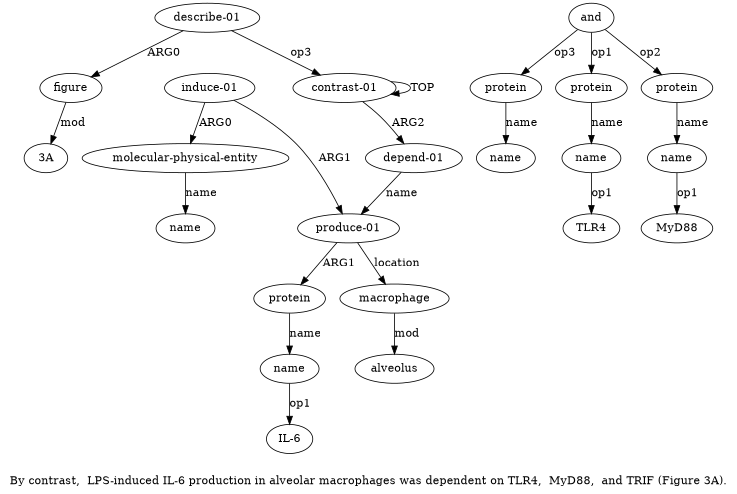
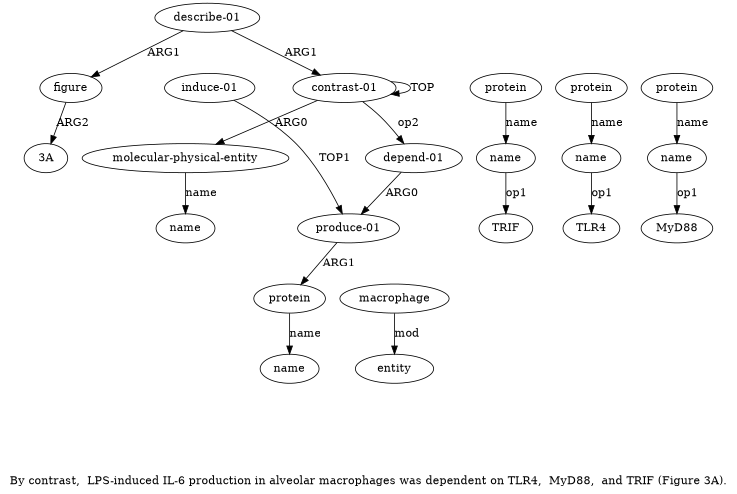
(591, 18) -> none
(164, 53) -> (164, 53)
(301, 53) -> (301, 53)
(199, 119) -> (275, 119)
(73, 123) -> (73, 123)
(409, 123) -> (409, 123)
(335, 158) -> (335, 158)
(402, 193) -> (402, 193)
none -> (506, 228)
(369, 260) -> none
(395, 369) -> (395, 369)
(290, 439) -> none
